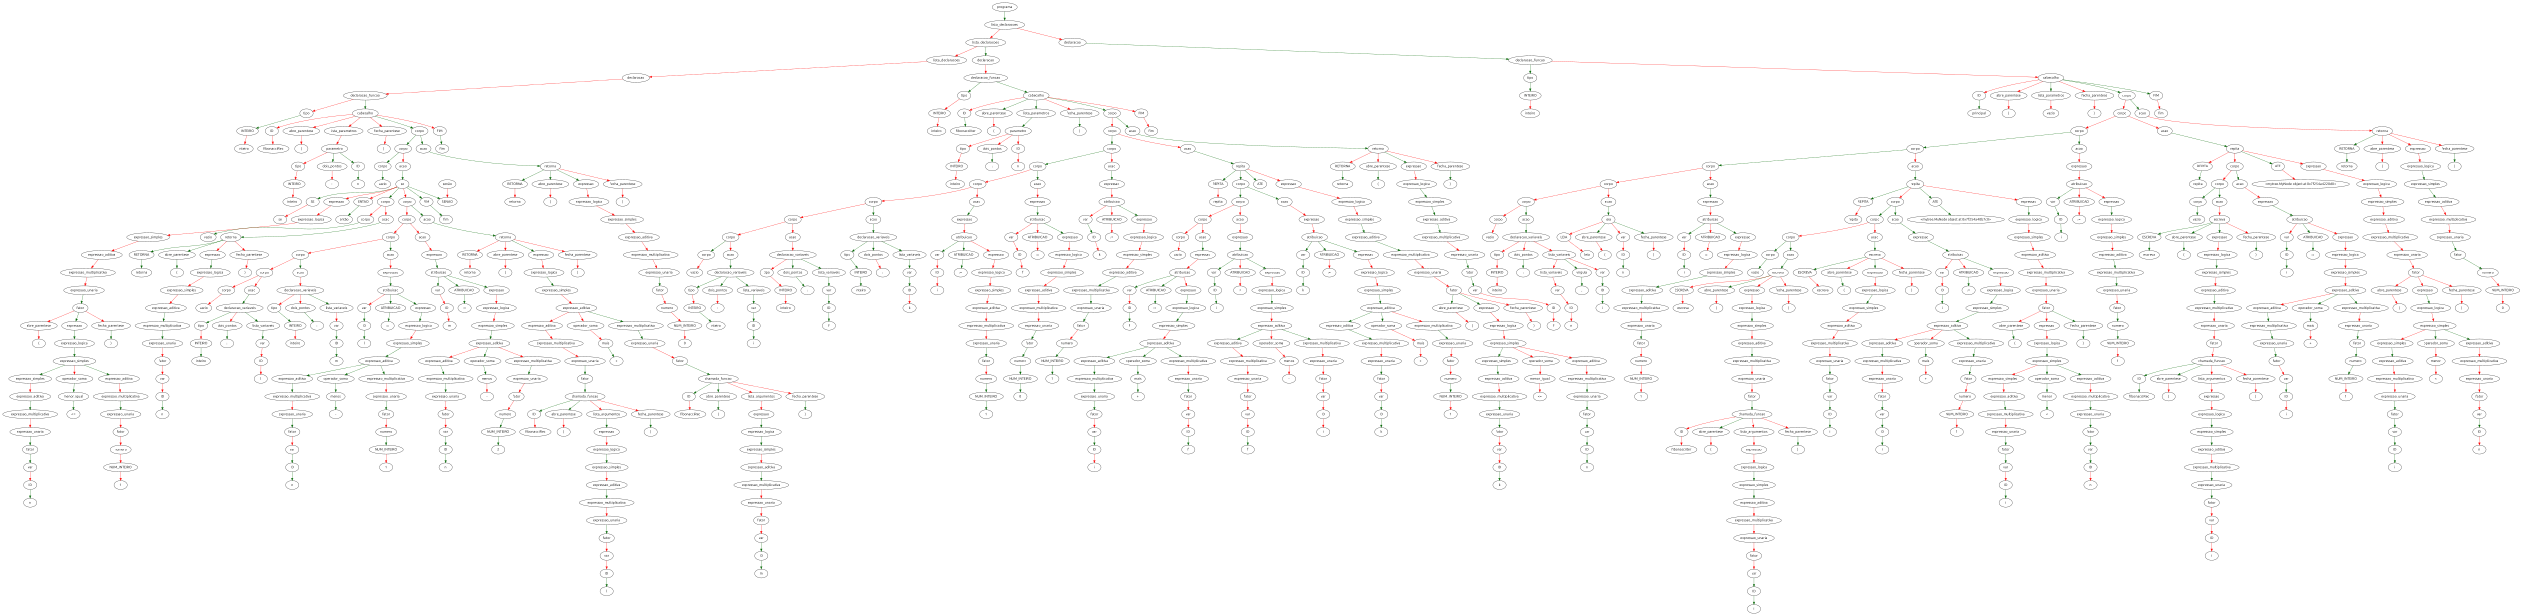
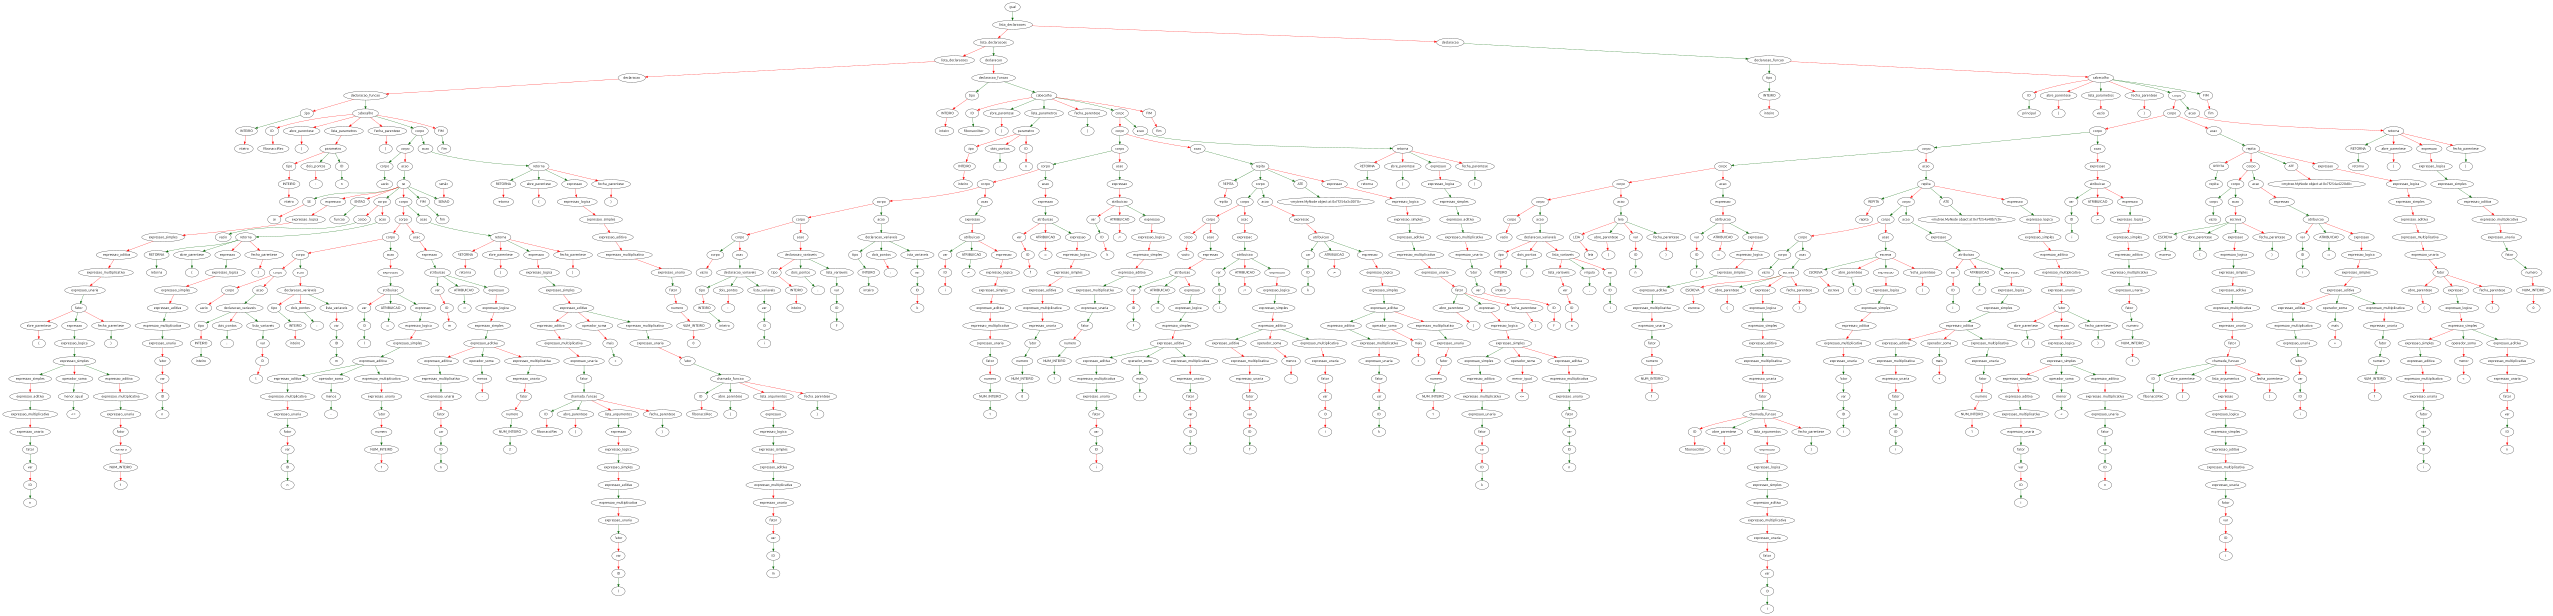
(1005, 7) -> (1013, 7)
none -> (1326, 202)
(344, 220) -> (339, 220)
